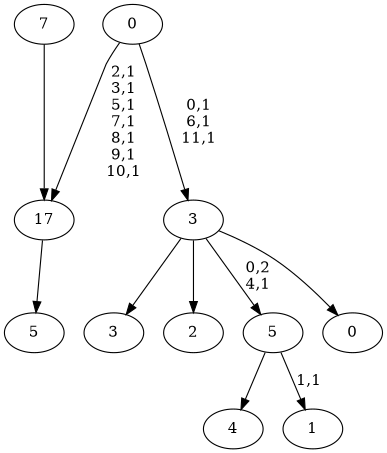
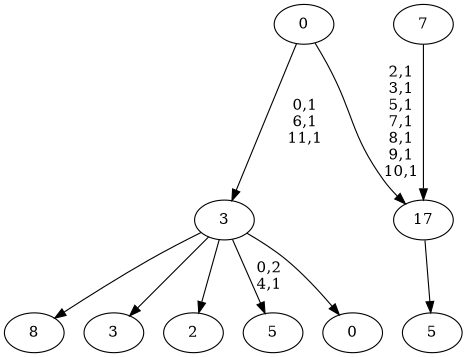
none -> (34, 333)
(233, 429) -> none
(313, 429) -> none
